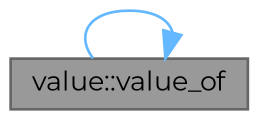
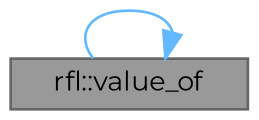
(129, 84) -> (129, 84)
